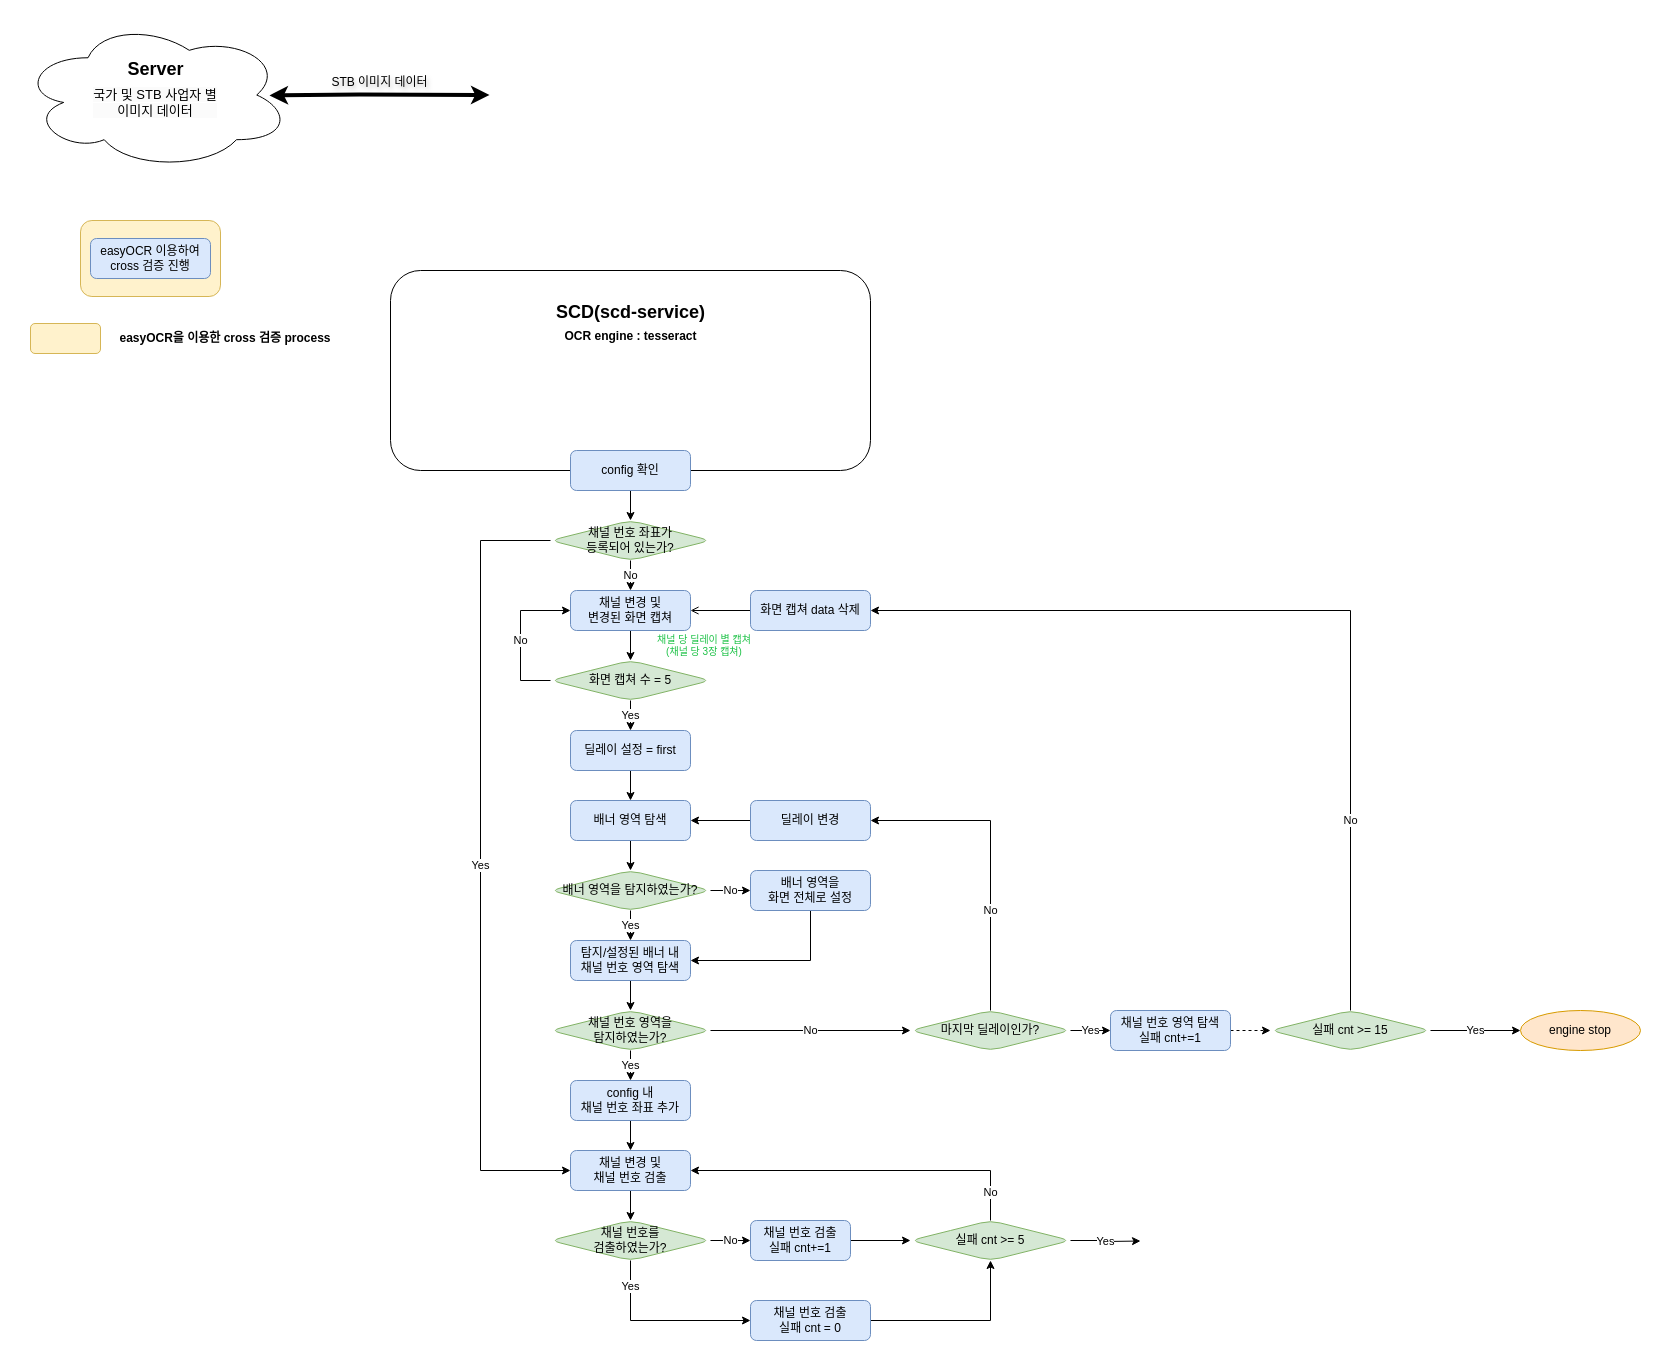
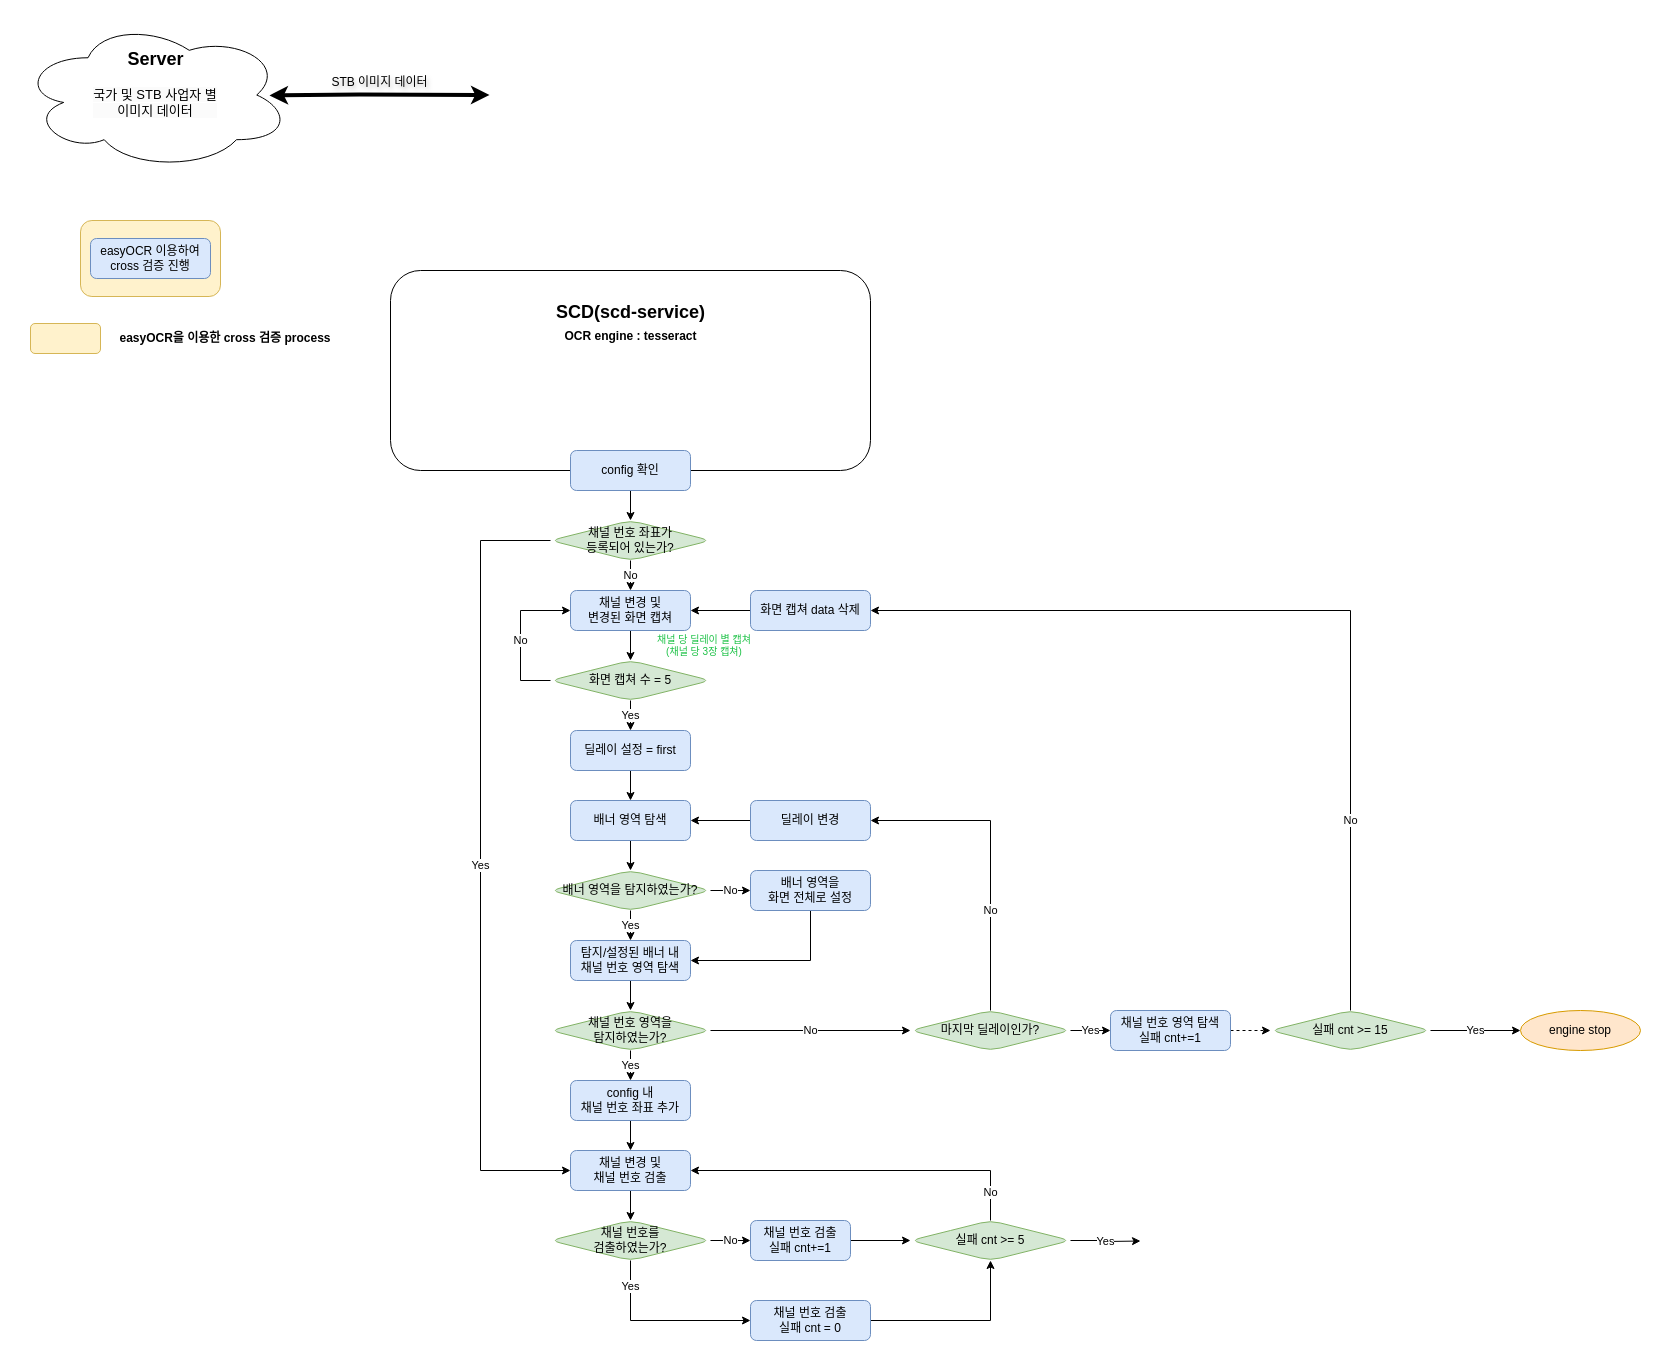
(156, 70) -> (156, 60)
(696, 611) -> (698, 611)
